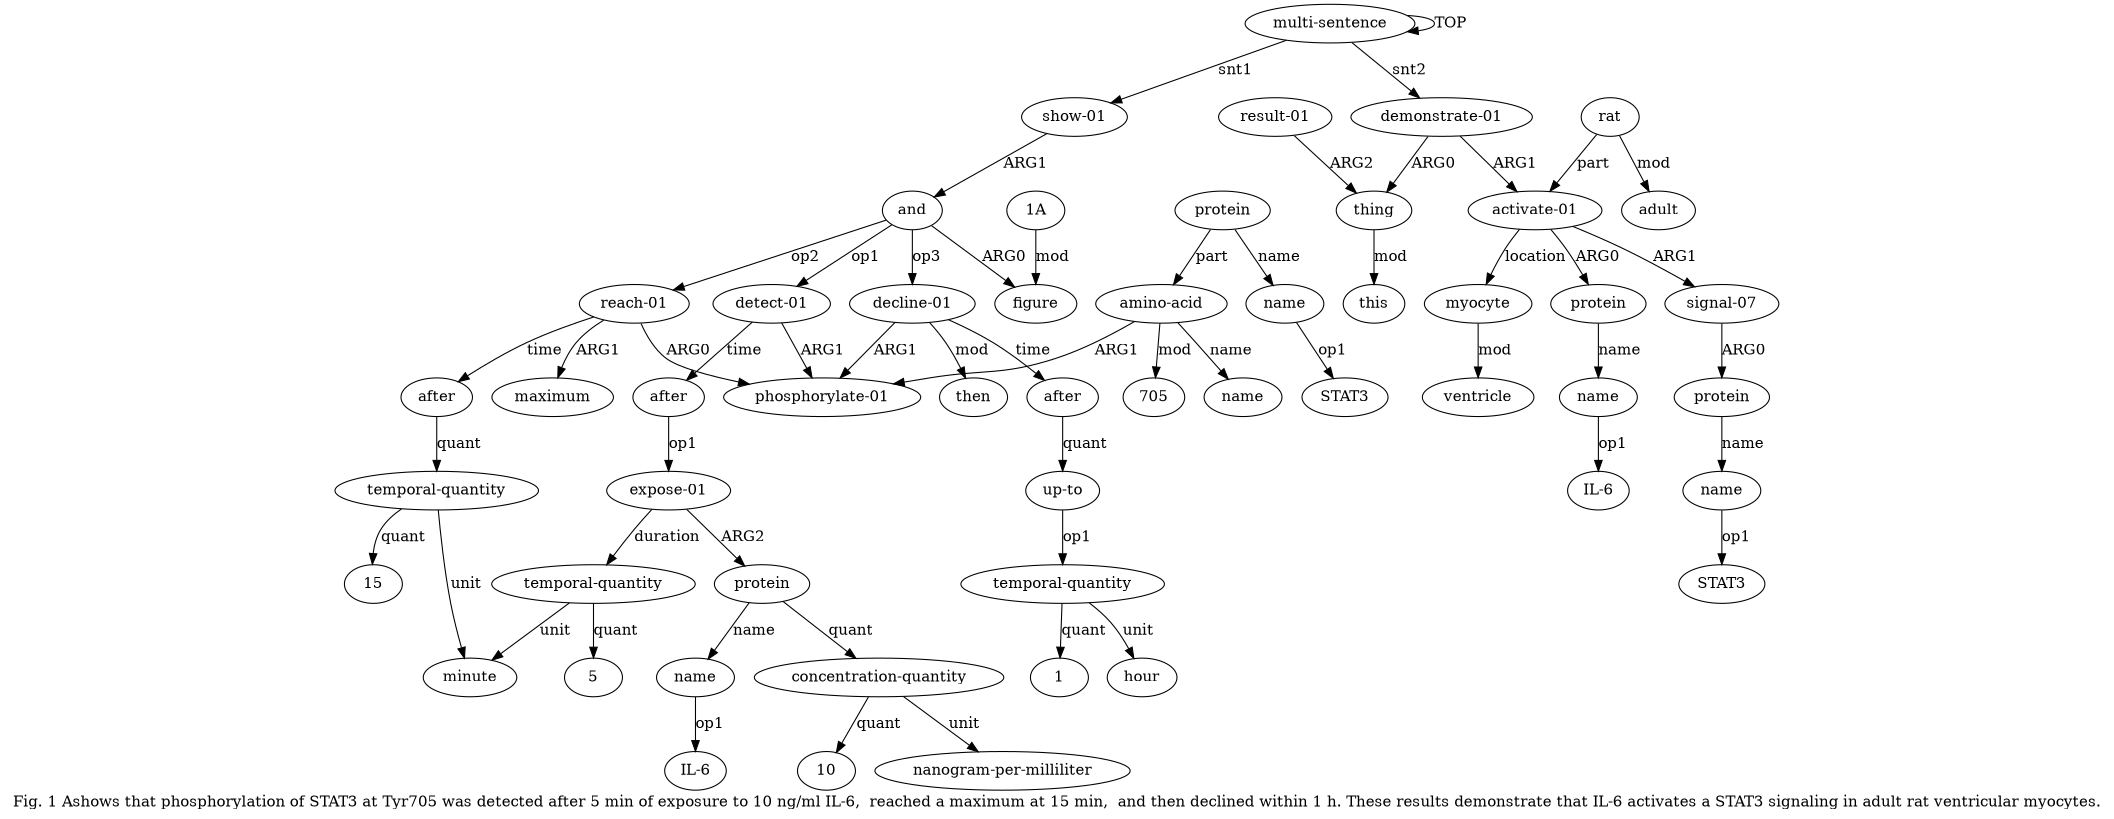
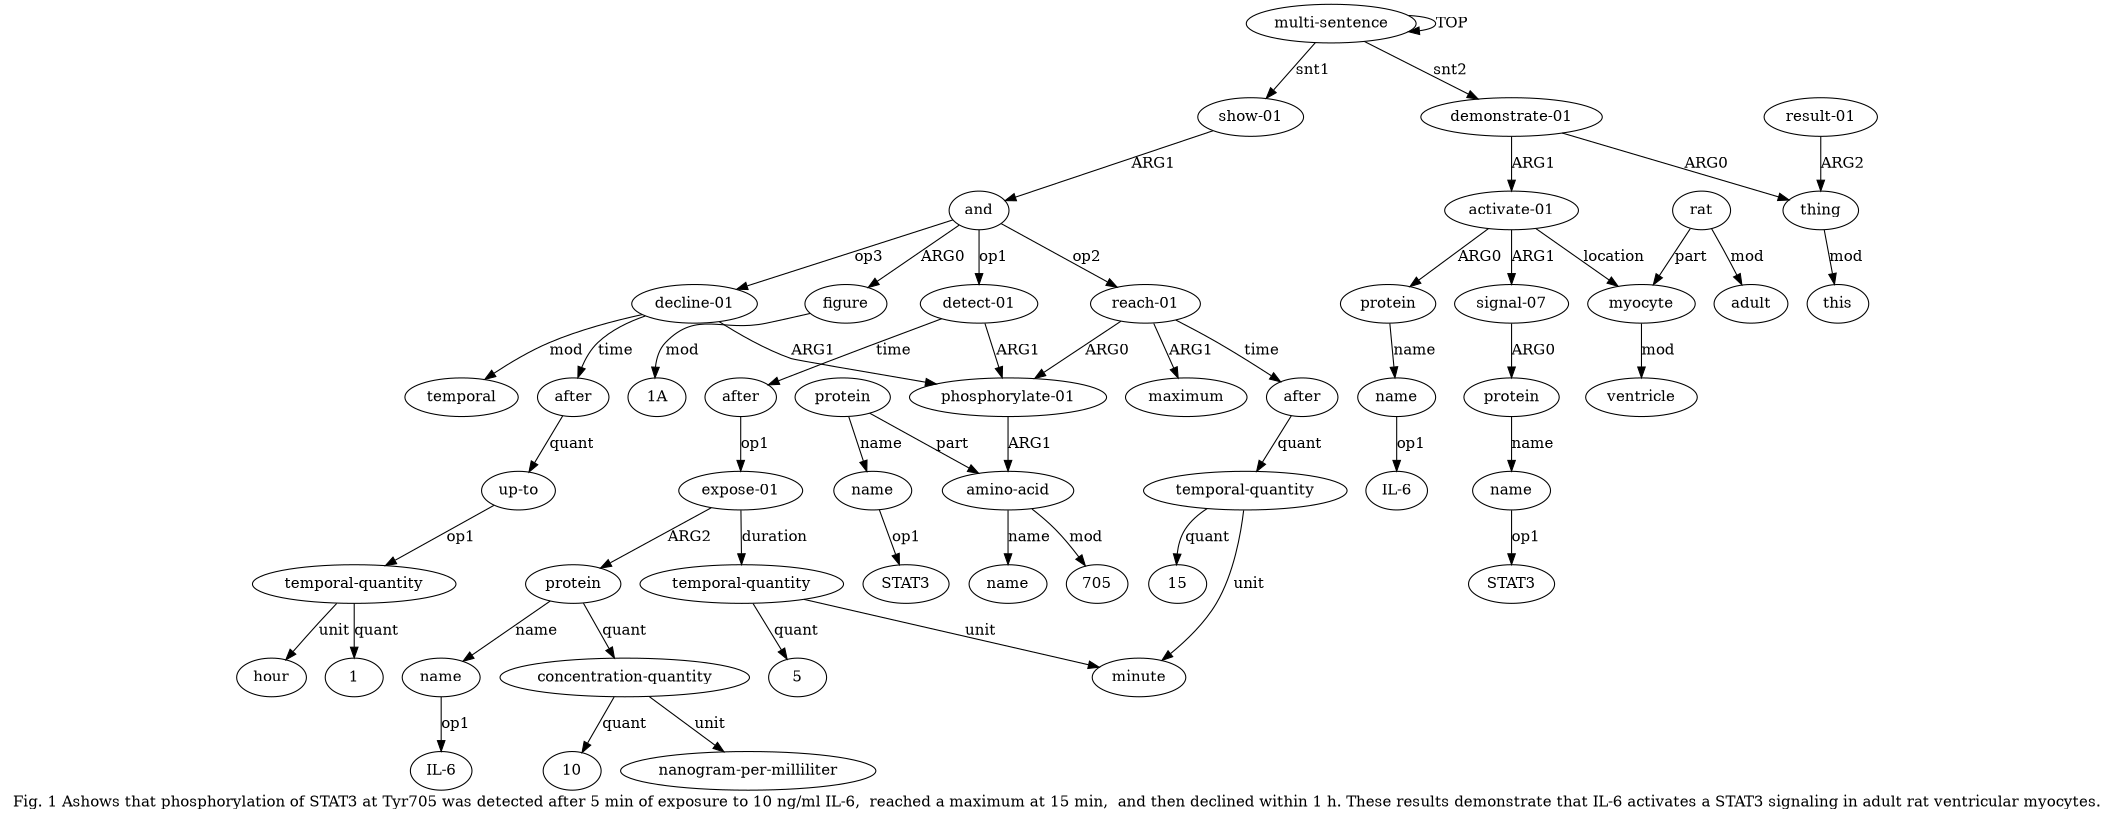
(1577, 159) -> (1675, 252)
(1036, 252) -> (709, 324)
(1018, 368) -> (1008, 439)
(974, 397) -> (462, 397)
